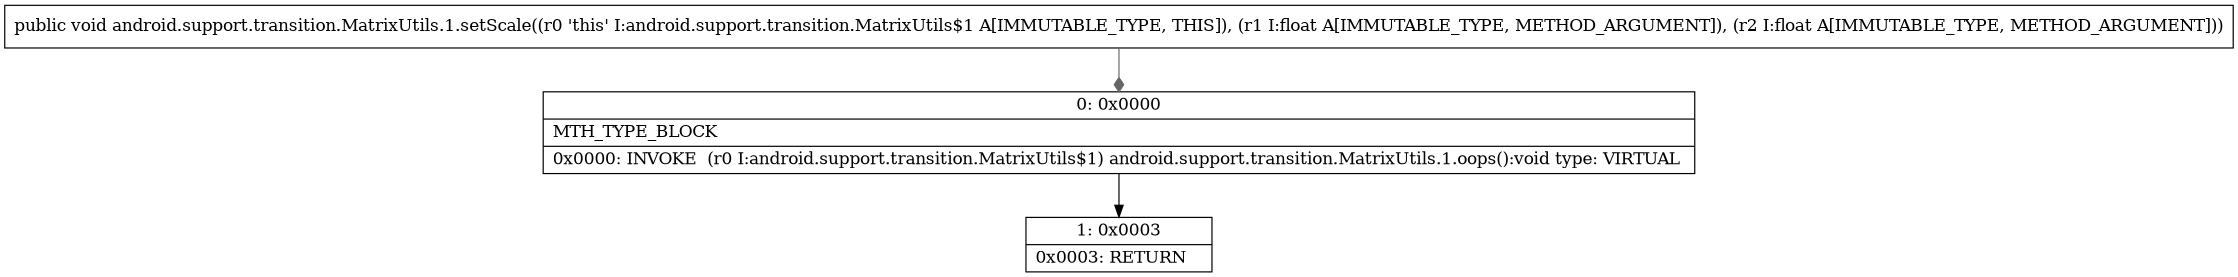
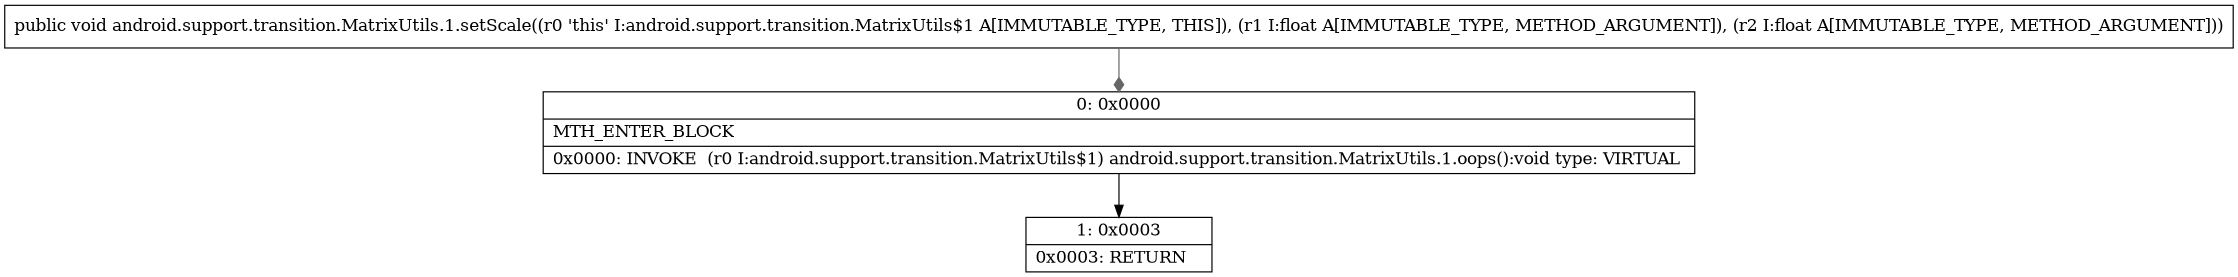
(635, 132) -> (644, 132)
